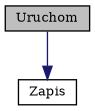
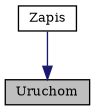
(47, 49) -> (47, 49)
